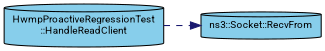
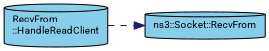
(84, 26) -> (56, 26)
